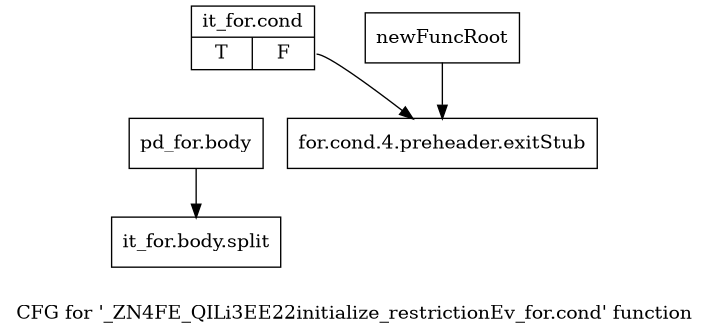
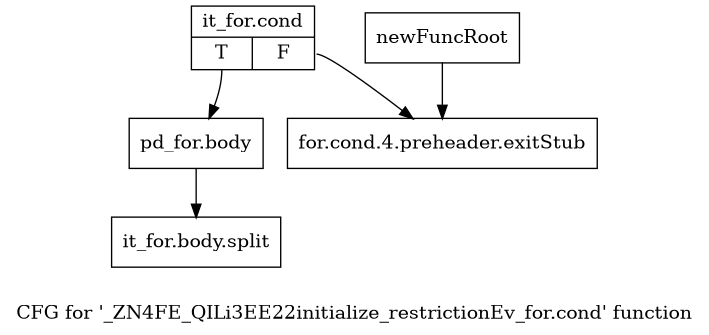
none -> (220, 88)
